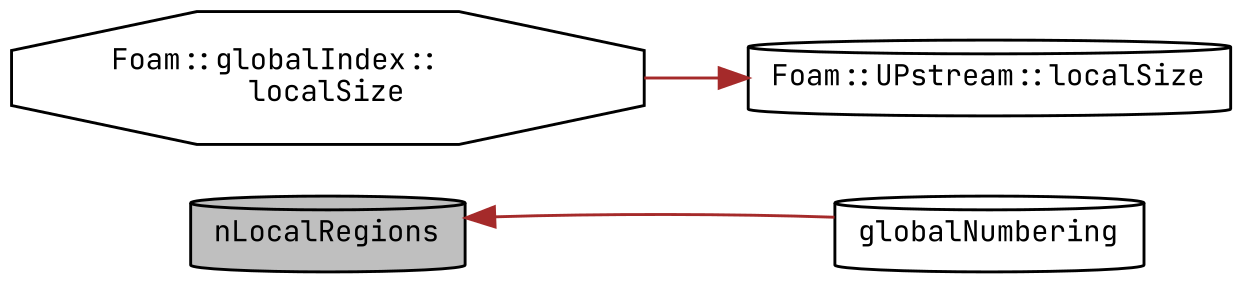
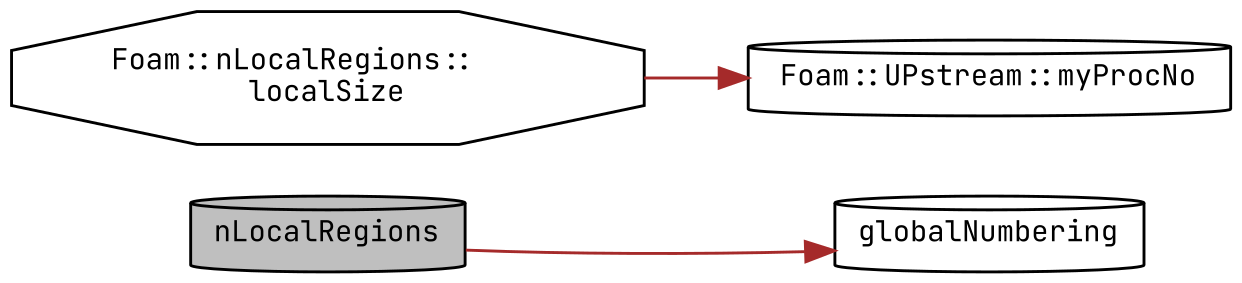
(328, 78) -> (328, 78)
(989, 78) -> (989, 78)
(665, 214) -> (635, 253)
